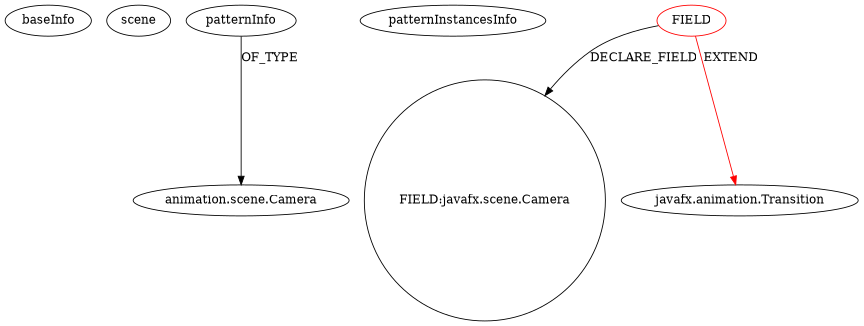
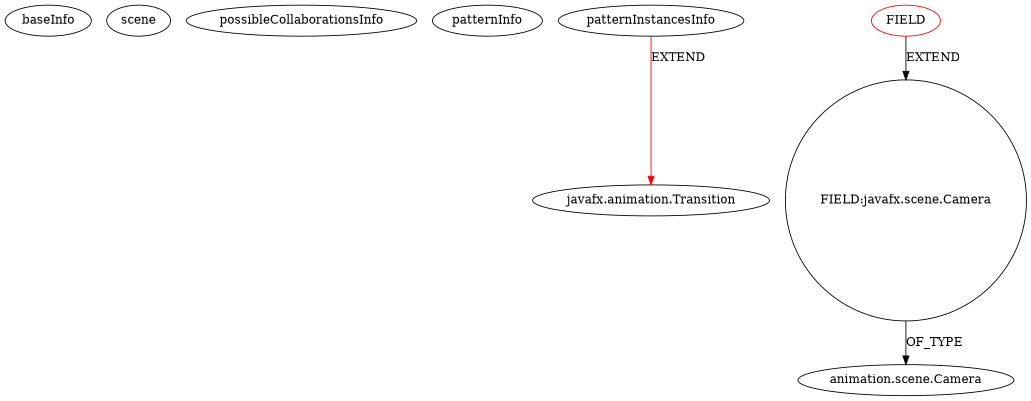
none -> (301, 21)
(644, 58) -> (933, 58)
(241, 106) -> (906, 338)
(714, 106) -> (651, 106)
